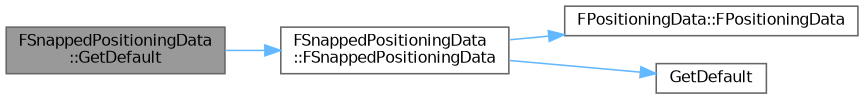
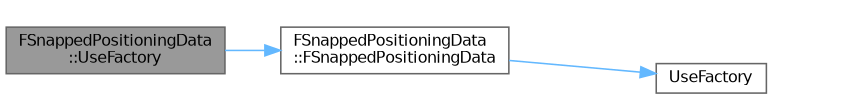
(711, 21) -> none
(116, 50) -> (116, 50)
(711, 78) -> (711, 78)
